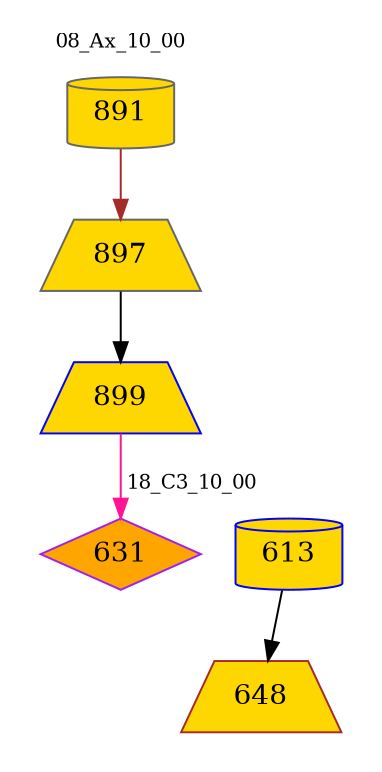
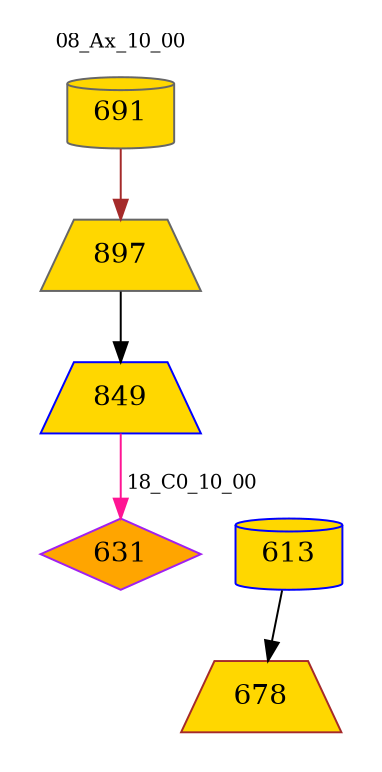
(121, 113) -> (121, 113)
(121, 398) -> (121, 398)
(192, 484) -> (192, 484)
(261, 697) -> (261, 697)
